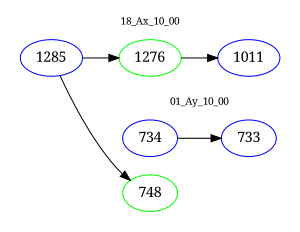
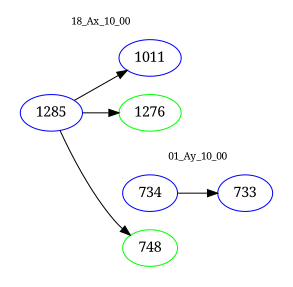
(194, 58) -> (96, 88)
